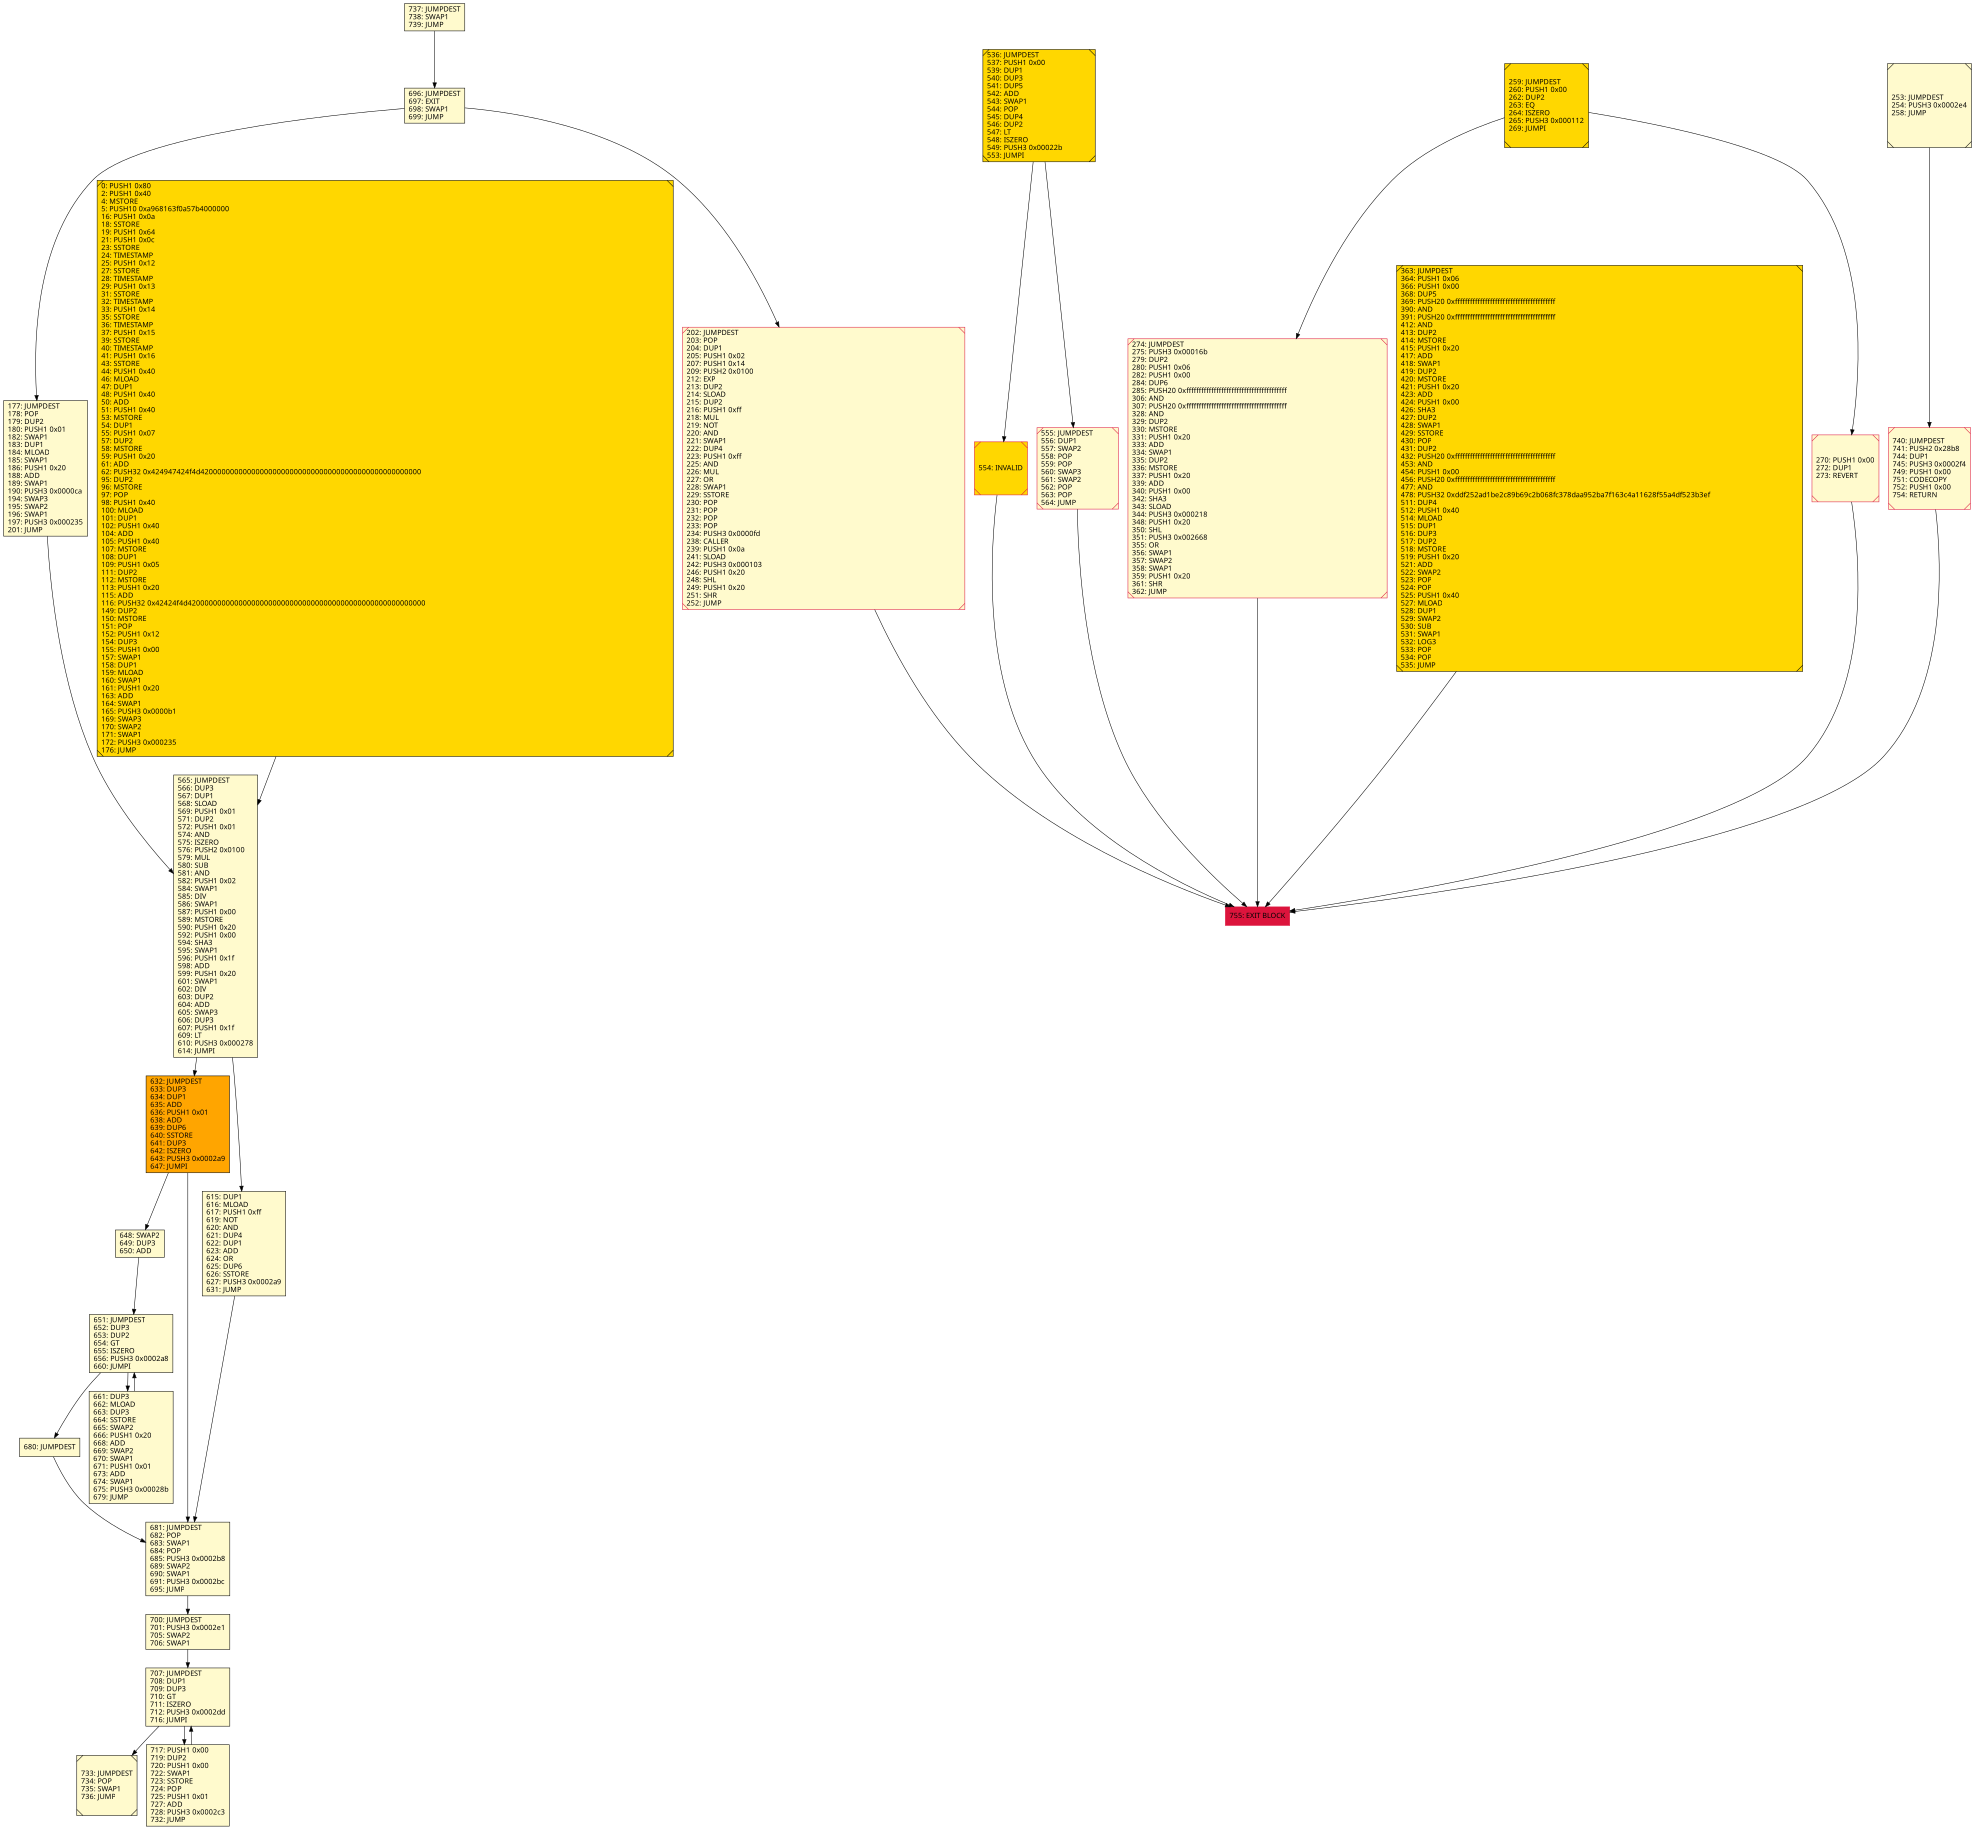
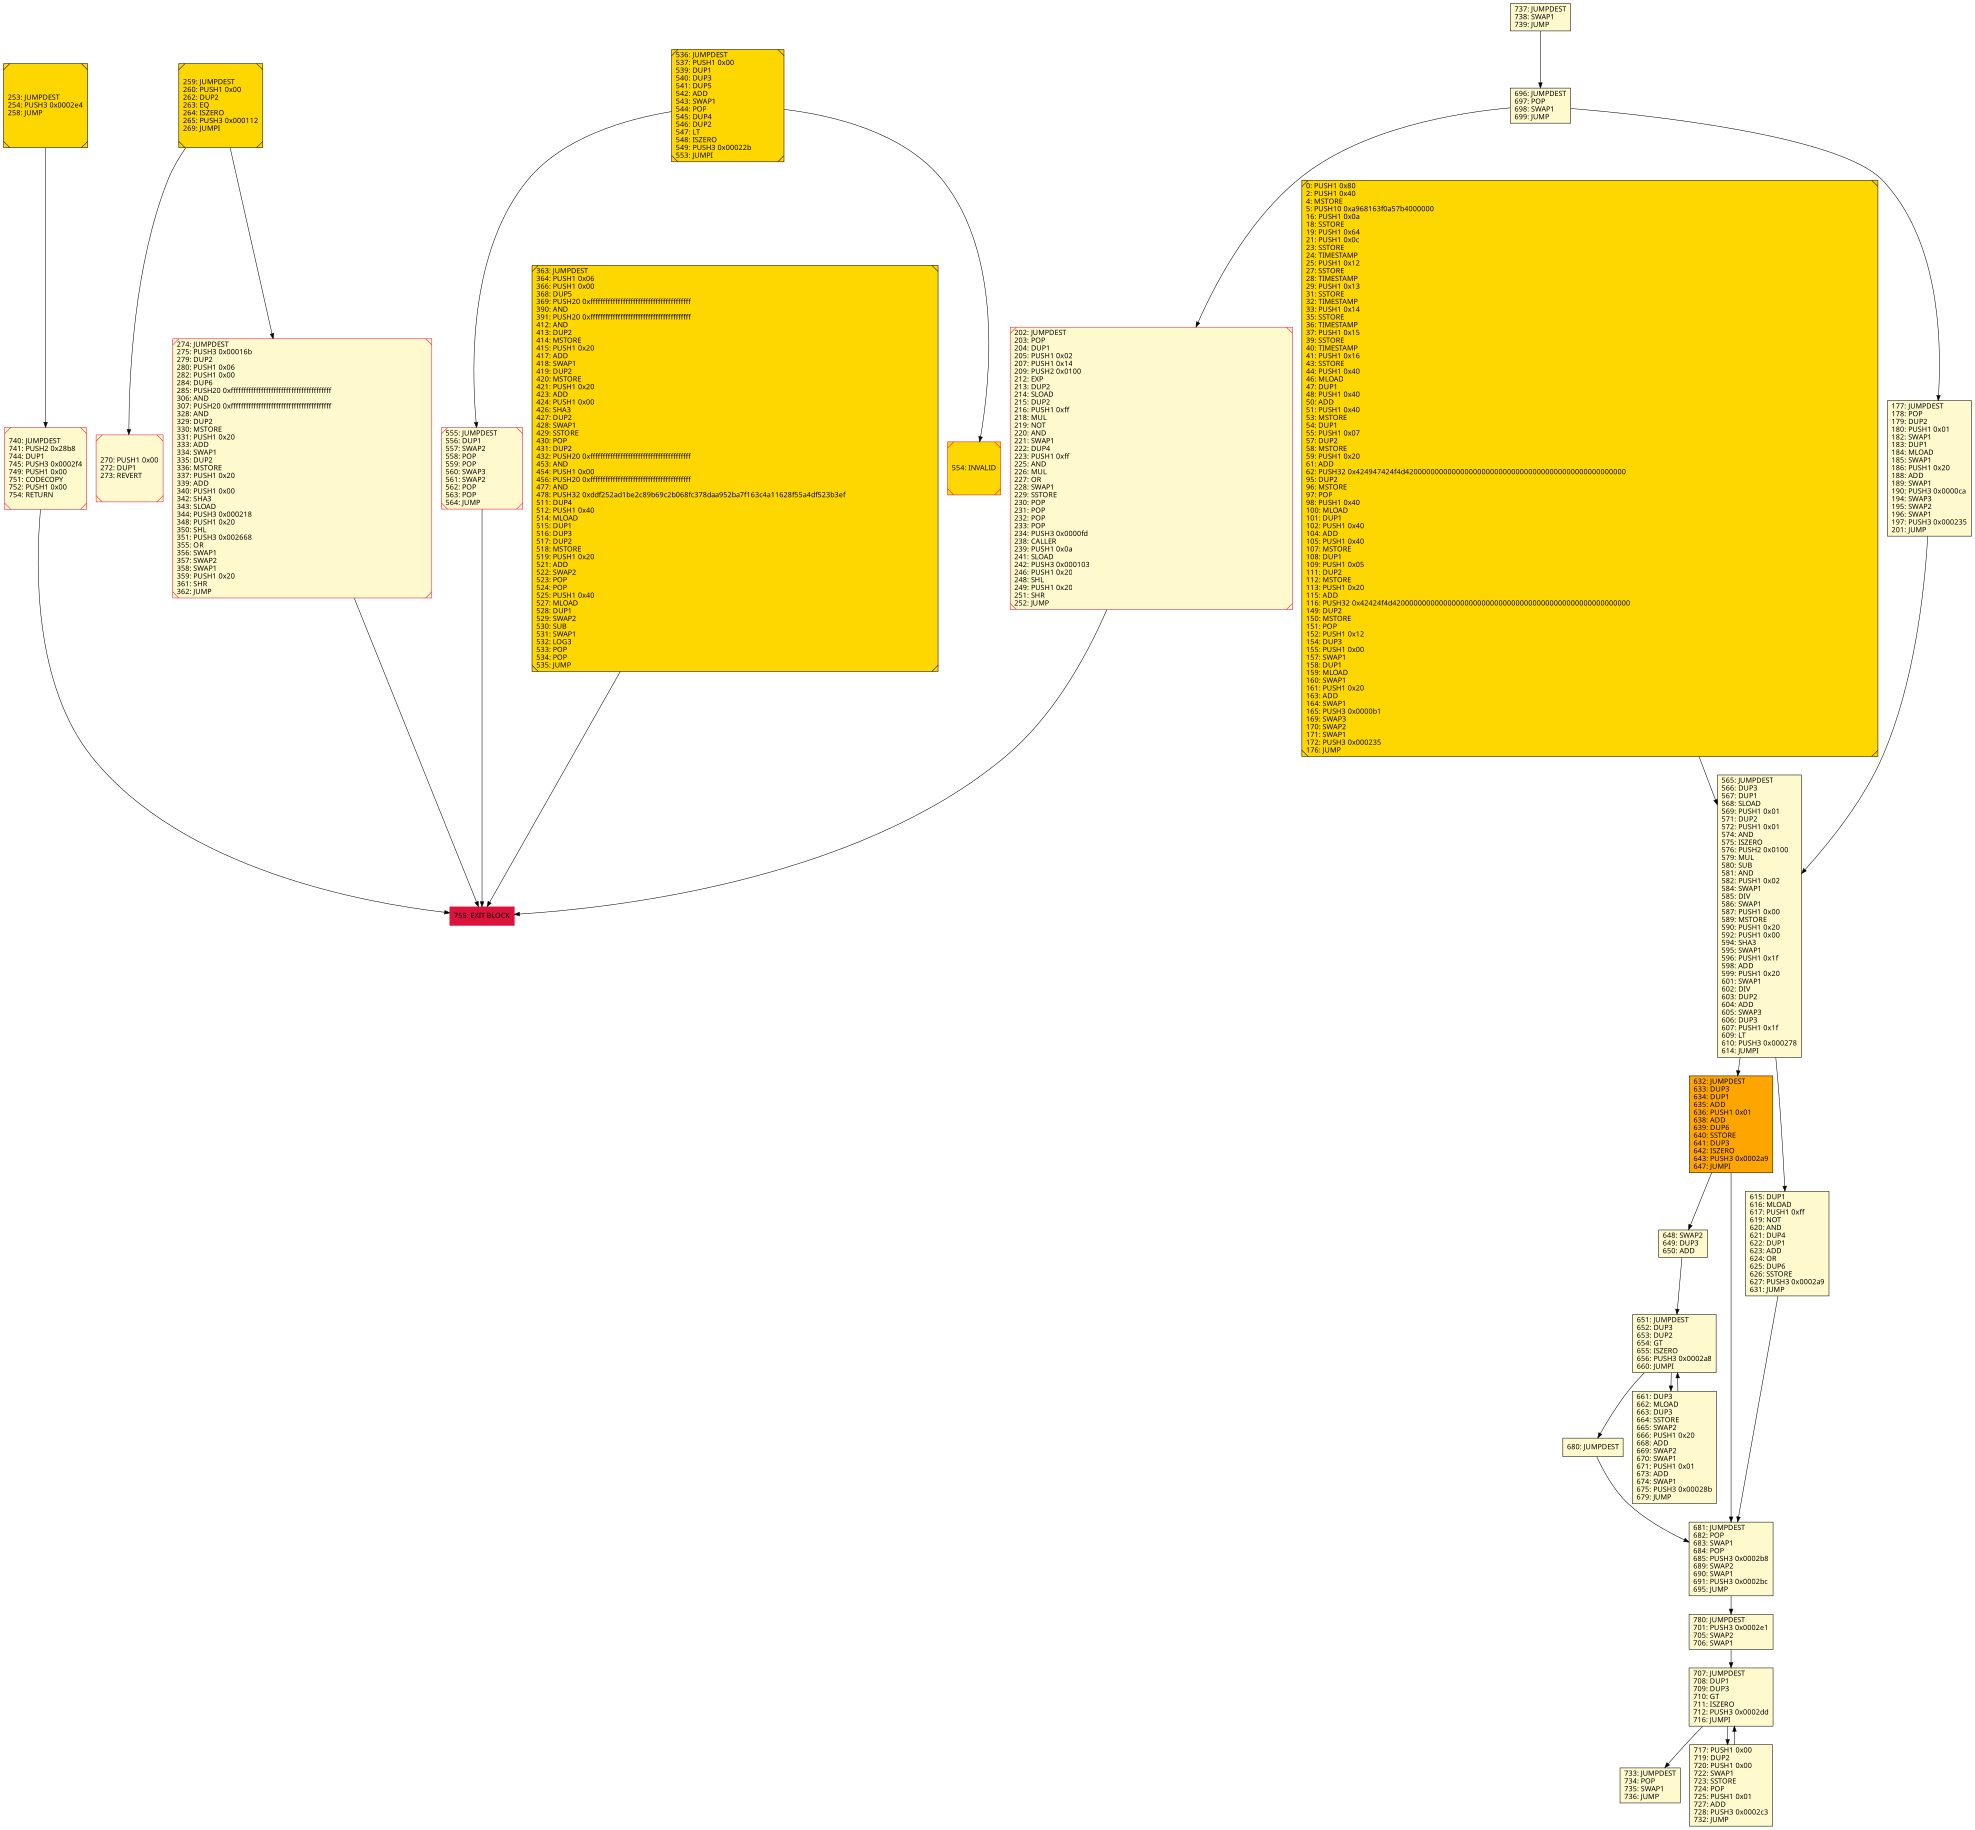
(435, 106) -> (1540, 106)
(1929, 106) -> (46, 106)
(1029, 749) -> none
(1687, 821) -> none
(188, 1632) -> (1731, 1632)
(107, 1785) -> (1650, 1785)
